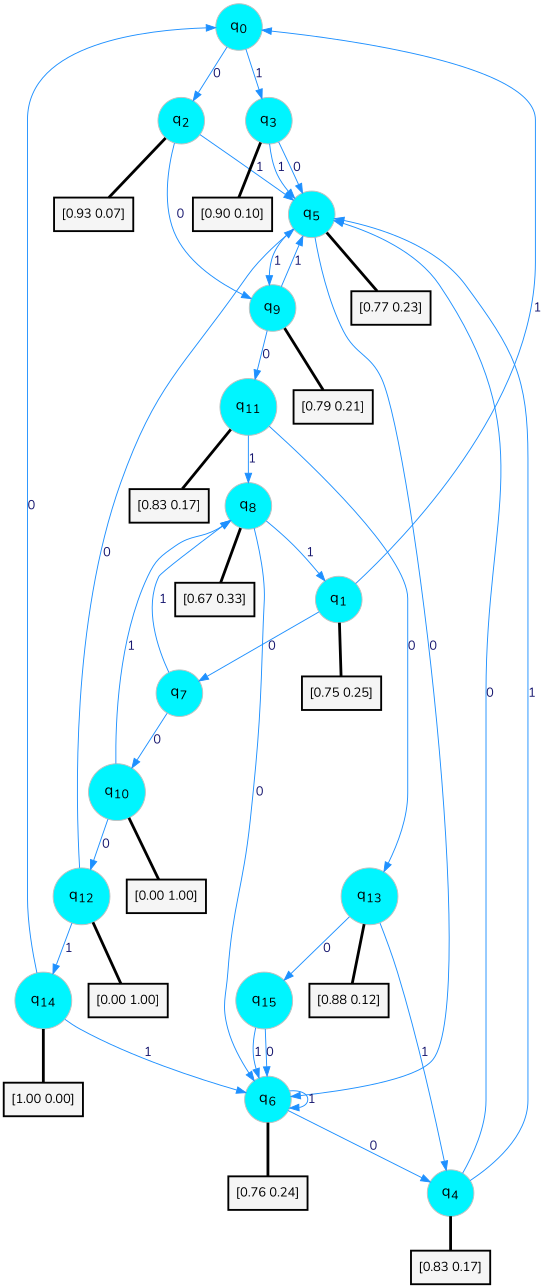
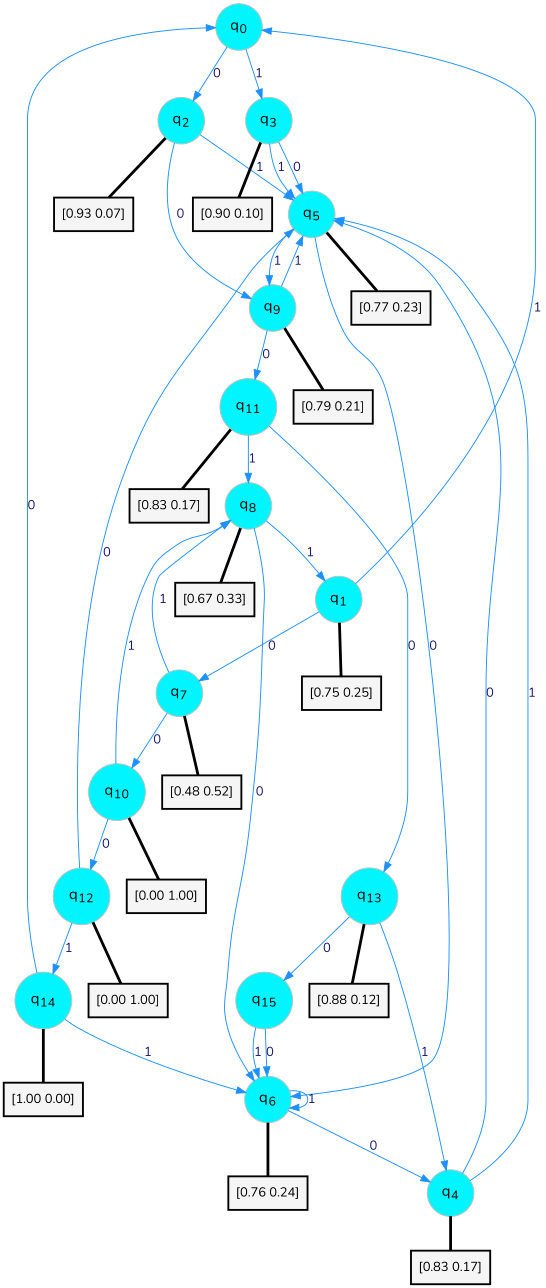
none -> (202, 792)
